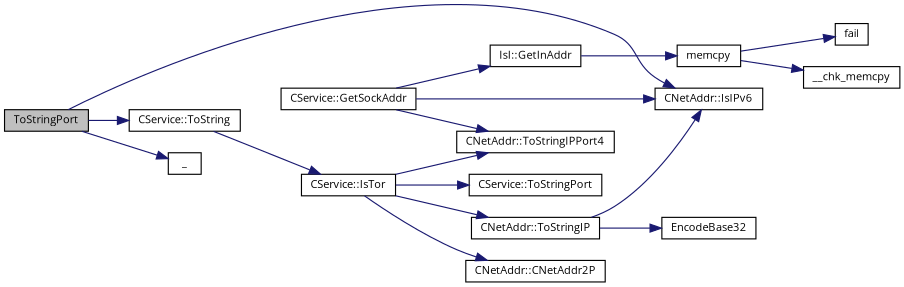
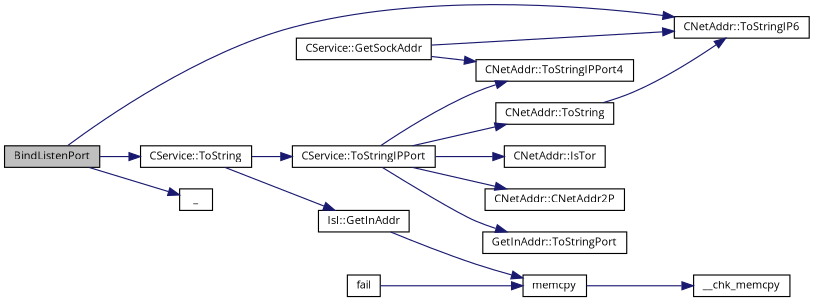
(782, 45) -> (446, 286)
(437, 78) -> (275, 187)
(709, 99) -> (742, 27)
(46, 120) -> (52, 157)
none -> (555, 157)
(348, 185) -> (364, 157)
(536, 185) -> (555, 243)
(536, 228) -> (555, 114)
(709, 228) -> none
